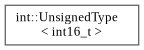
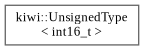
(72, 25) -> (72, 25)
